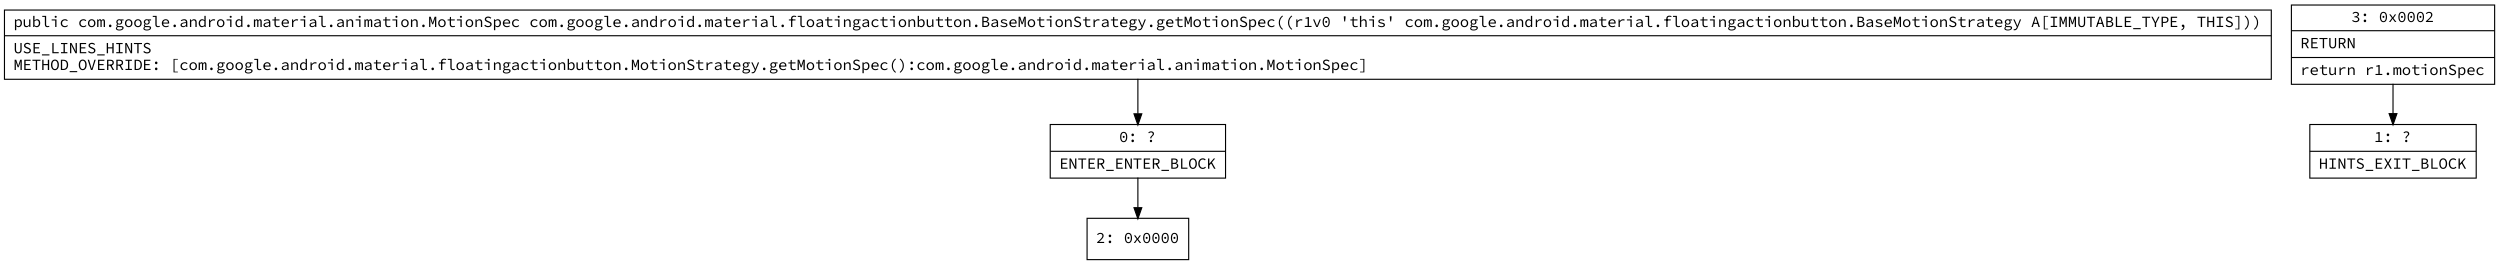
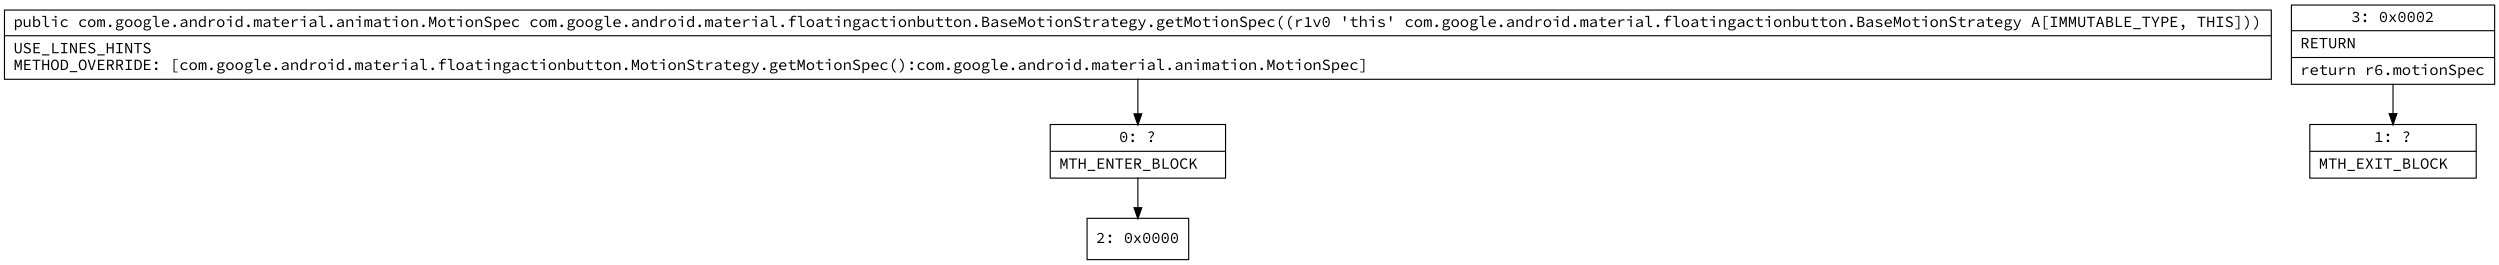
(2393, 70) -> (2393, 70)
(1138, 164) -> (1128, 164)
(2393, 164) -> (2384, 164)
